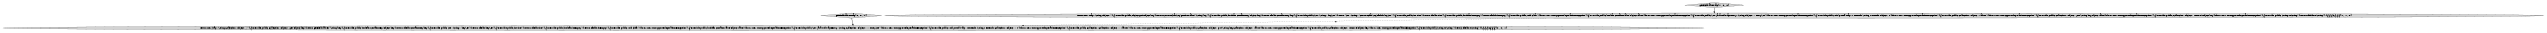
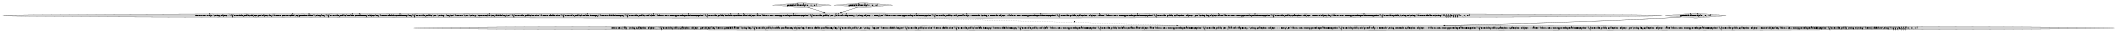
none -> (802, 5)
